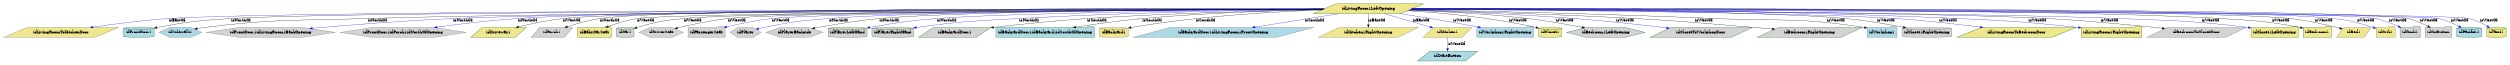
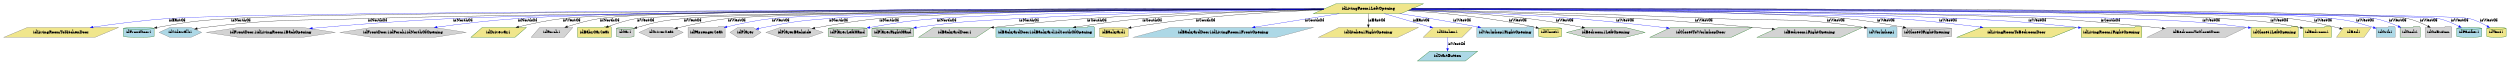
(2109, 21) -> (2110, 21)
(1927, 32) -> (1927, 32)
(2386, 32) -> (2386, 32)
